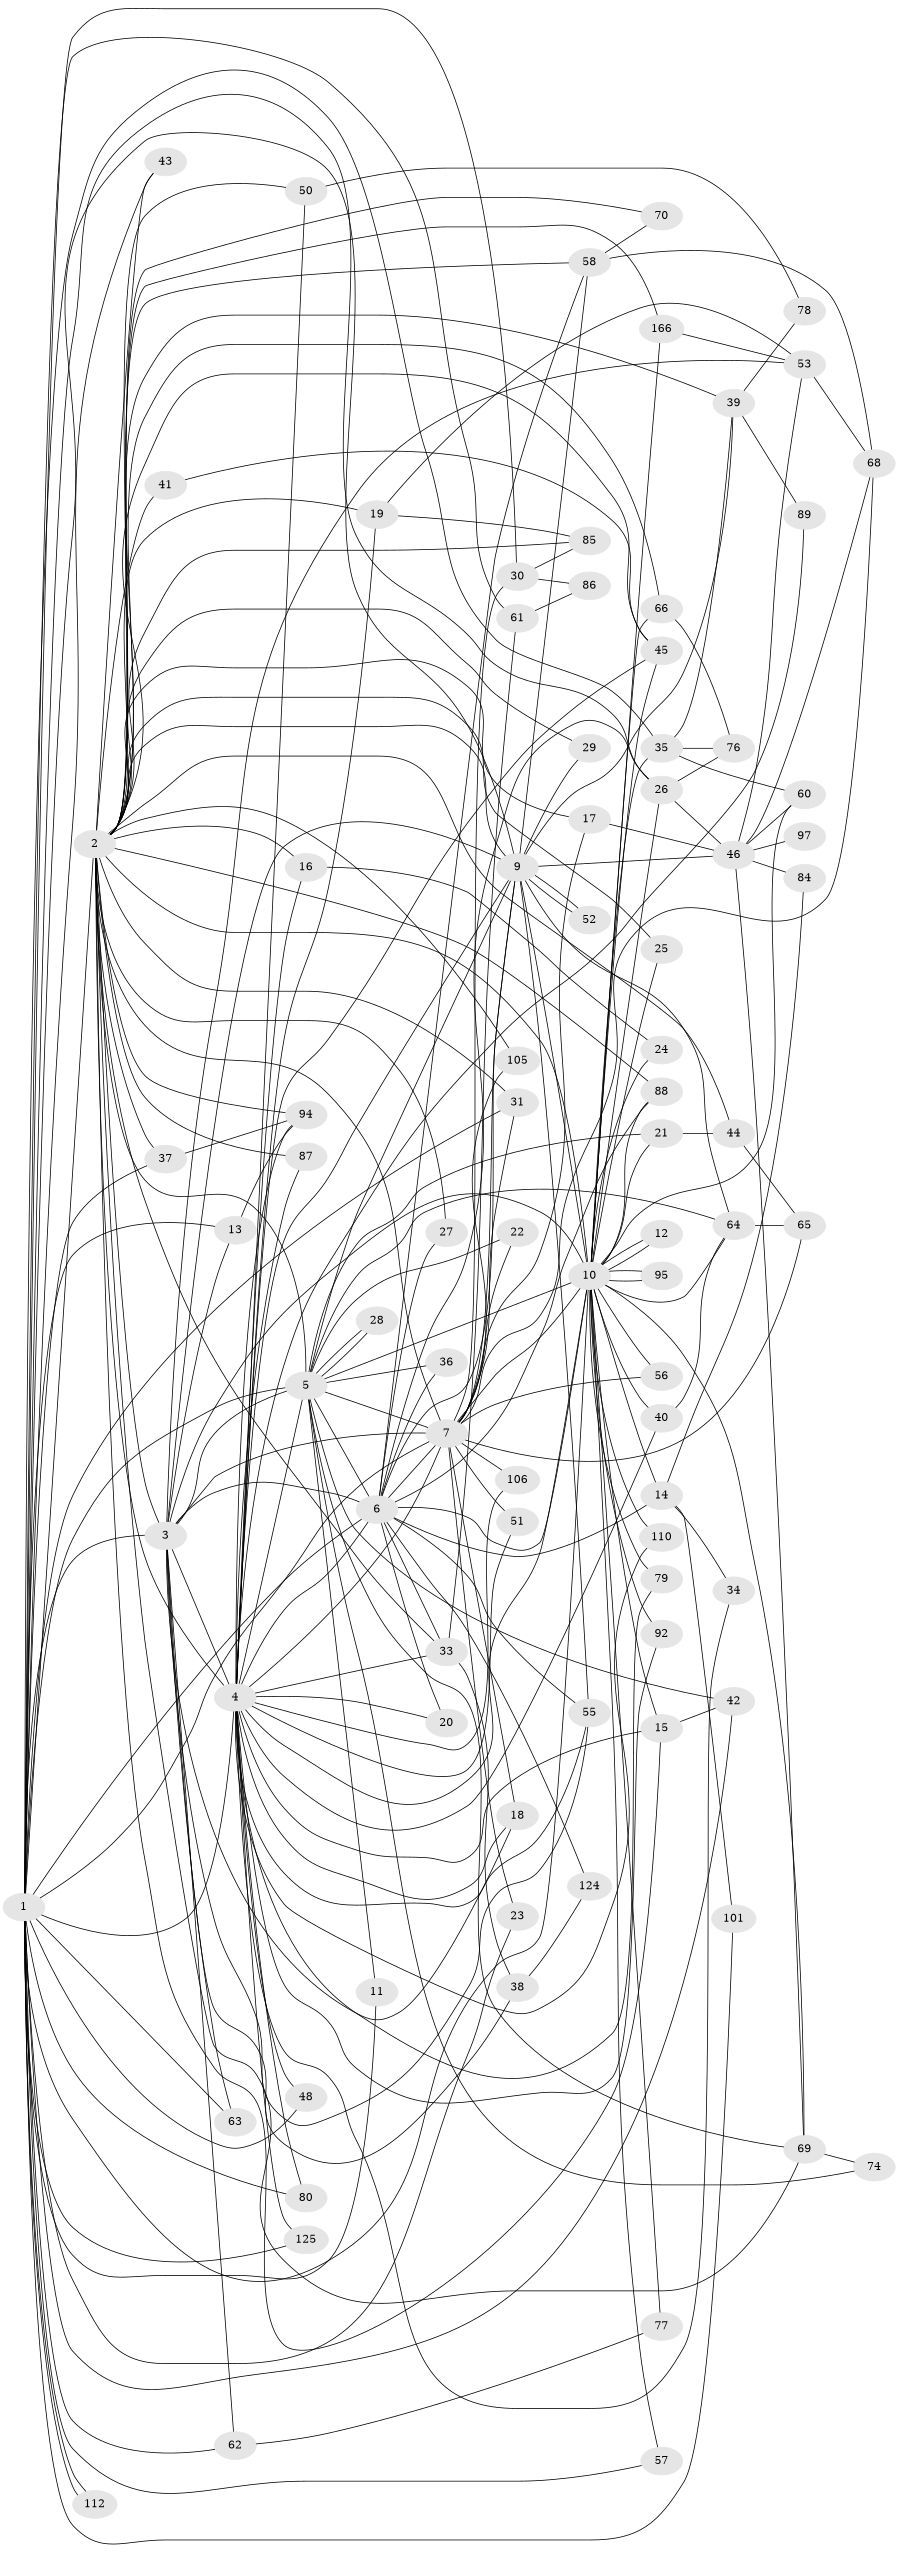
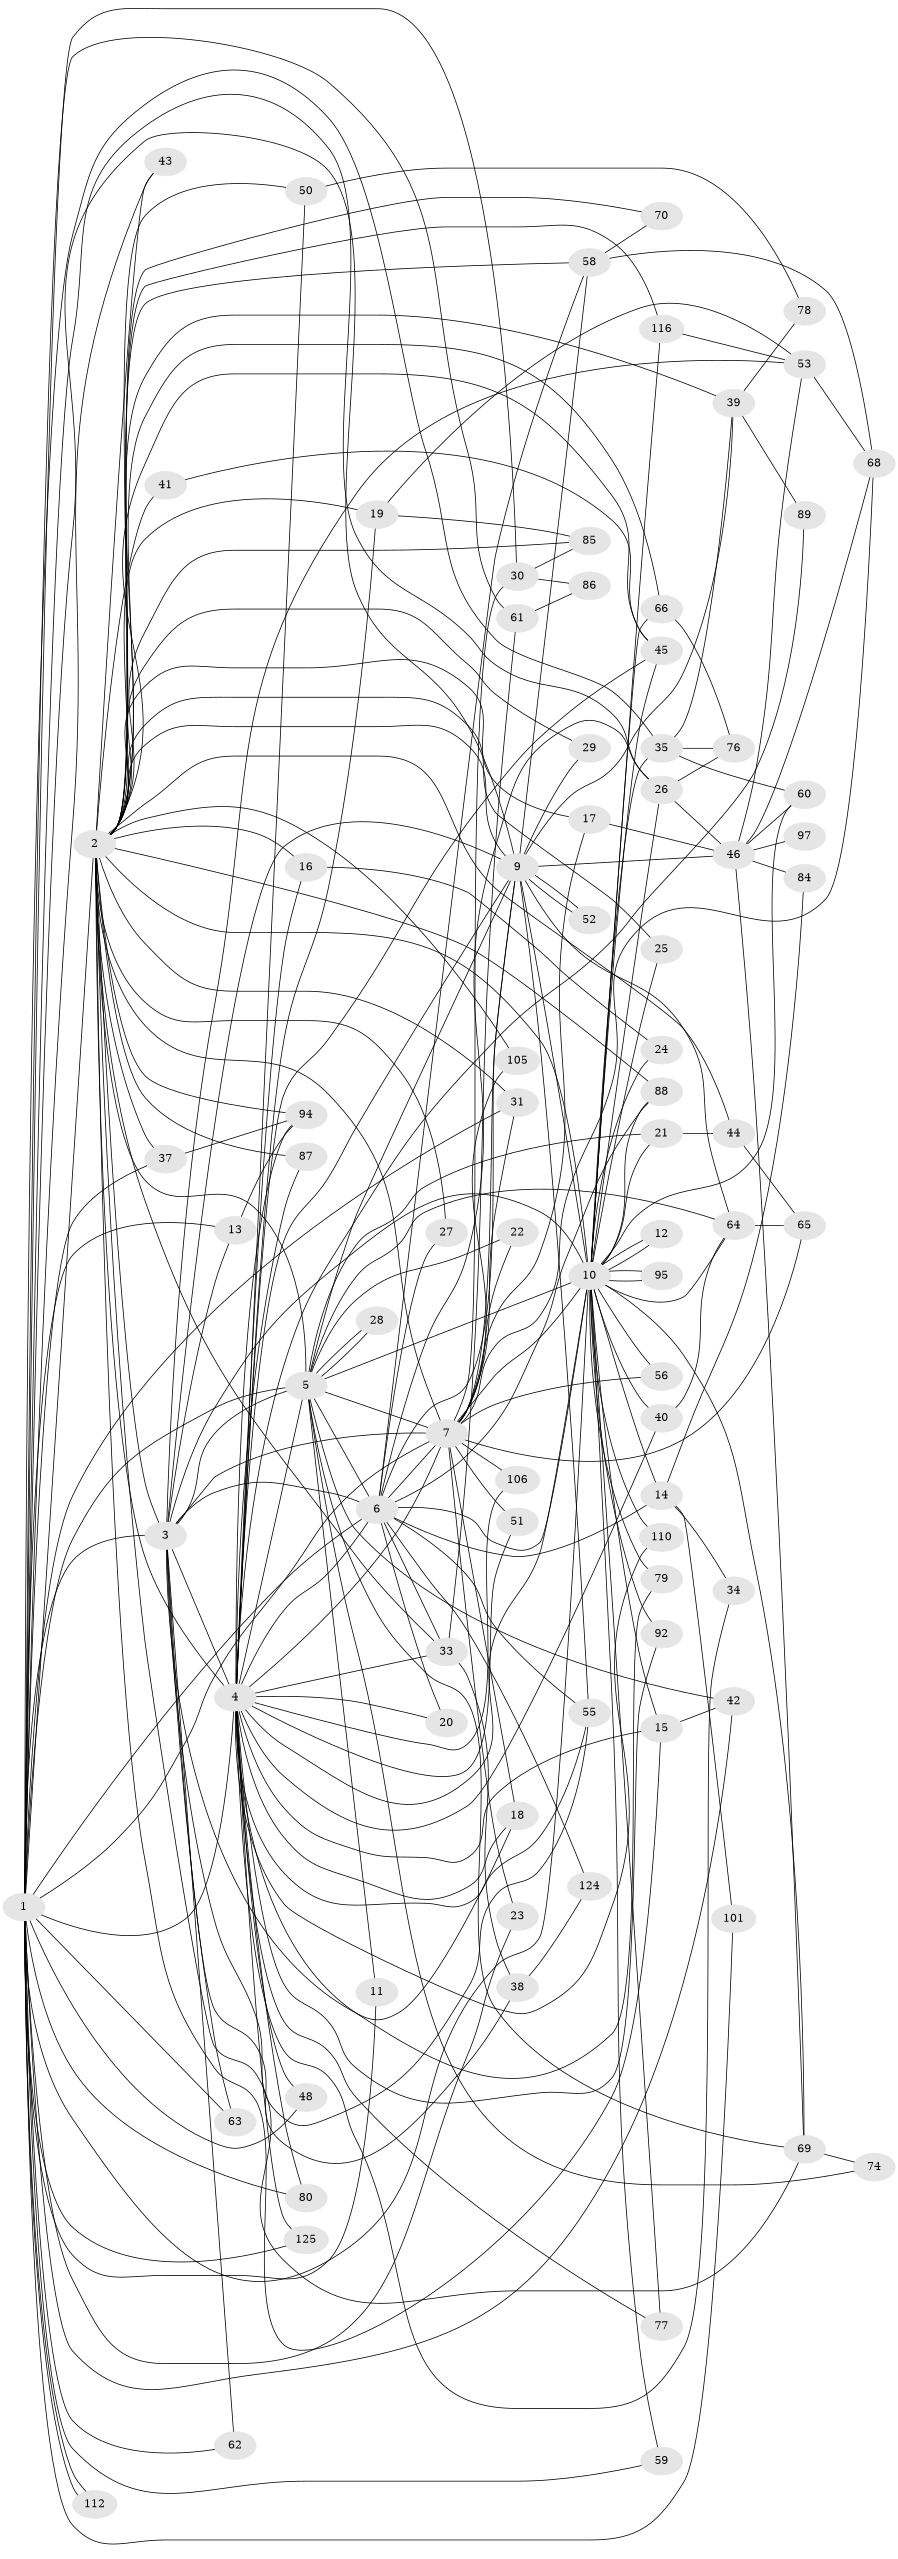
(662, 329) -> (662, 329)
(447, 1363) -> none
(453, 2399) -> (342, 2072)
(662, 2461) -> (662, 2461)
